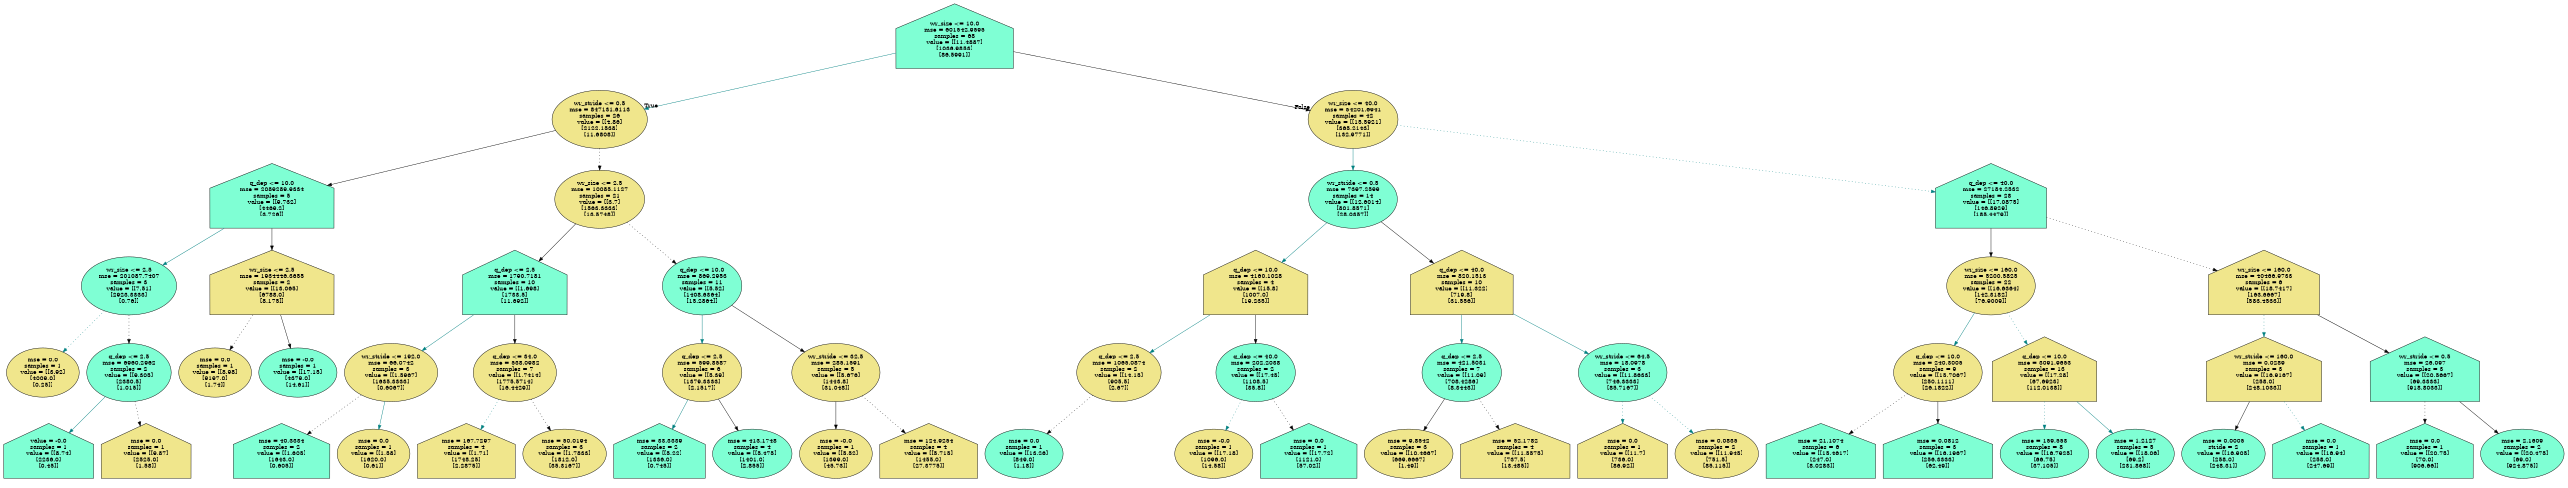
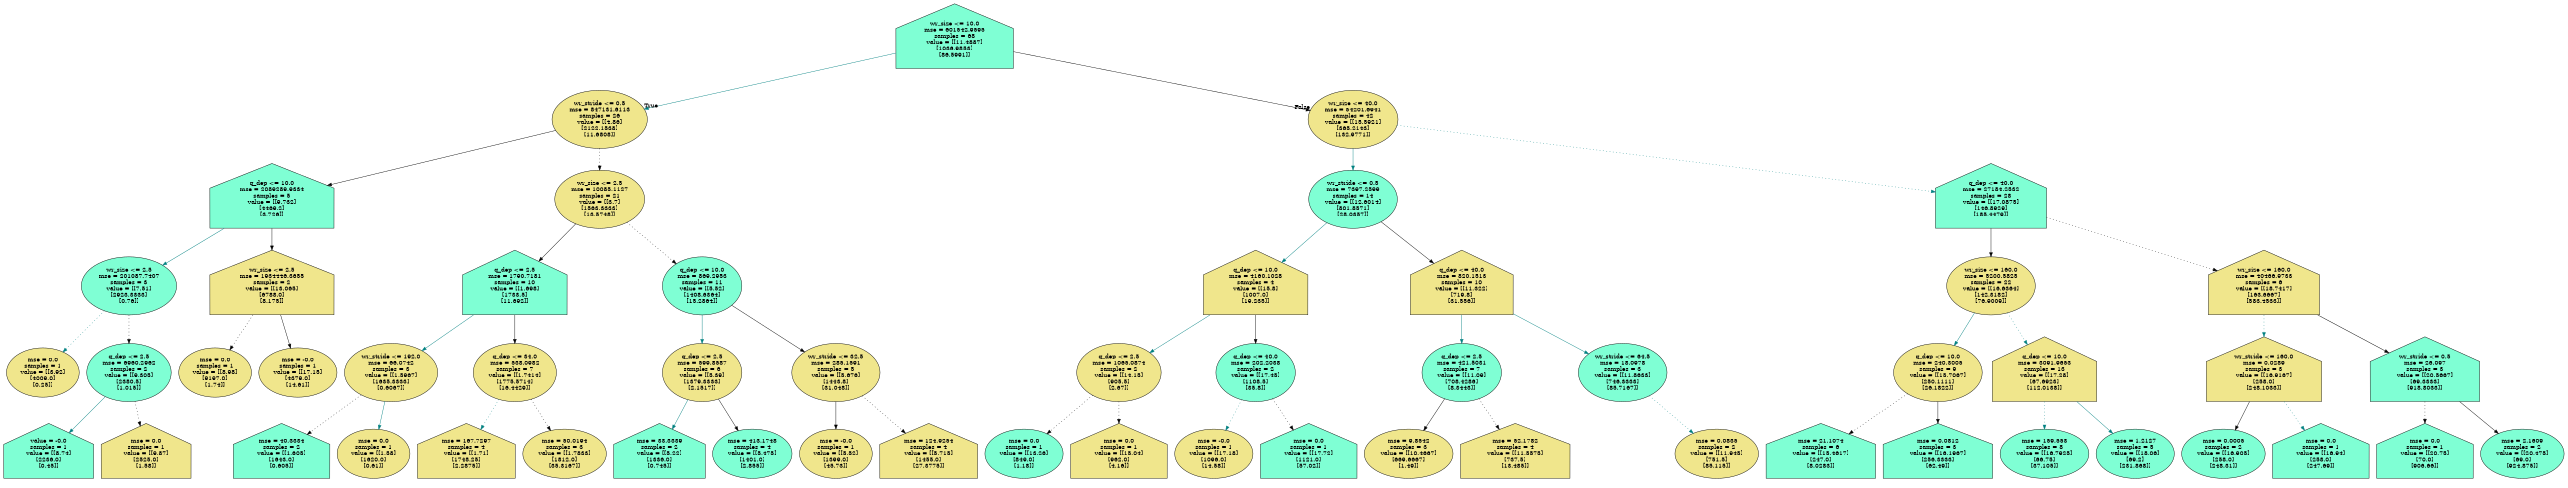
(298, 373) -> (298, 373)
none -> (1119, 454)
(1623, 454) -> none
(2223, 454) -> (2223, 454)
